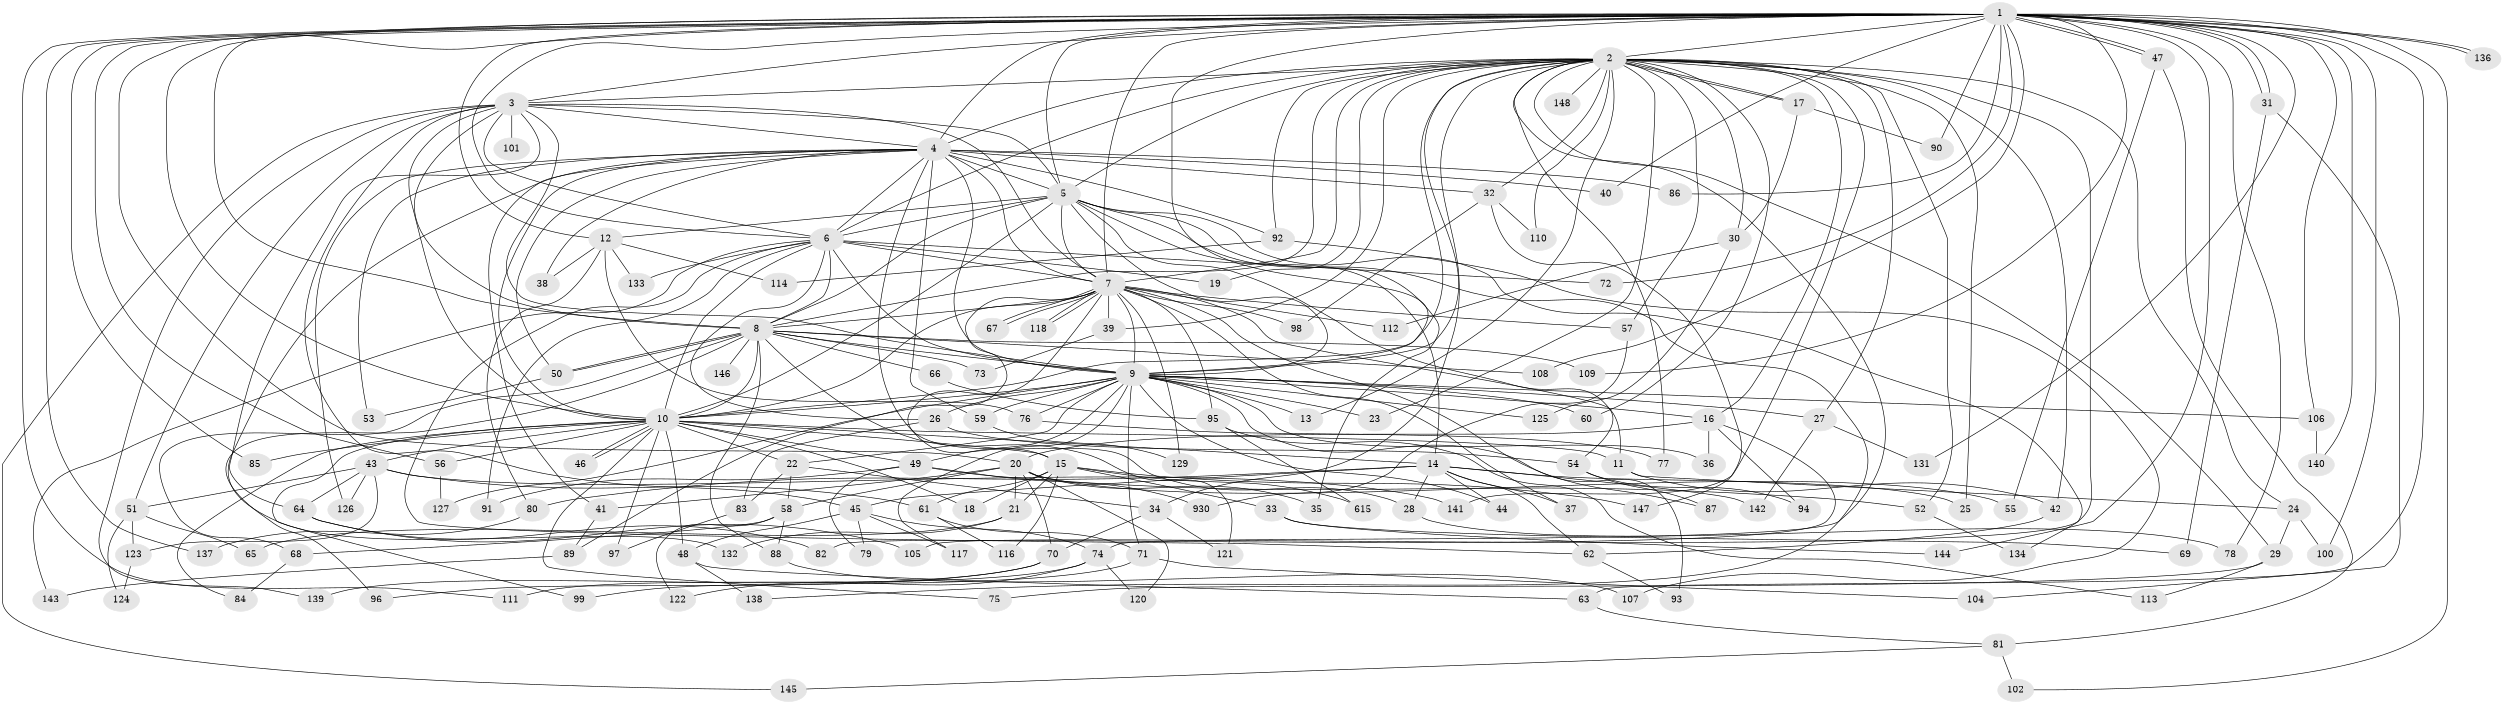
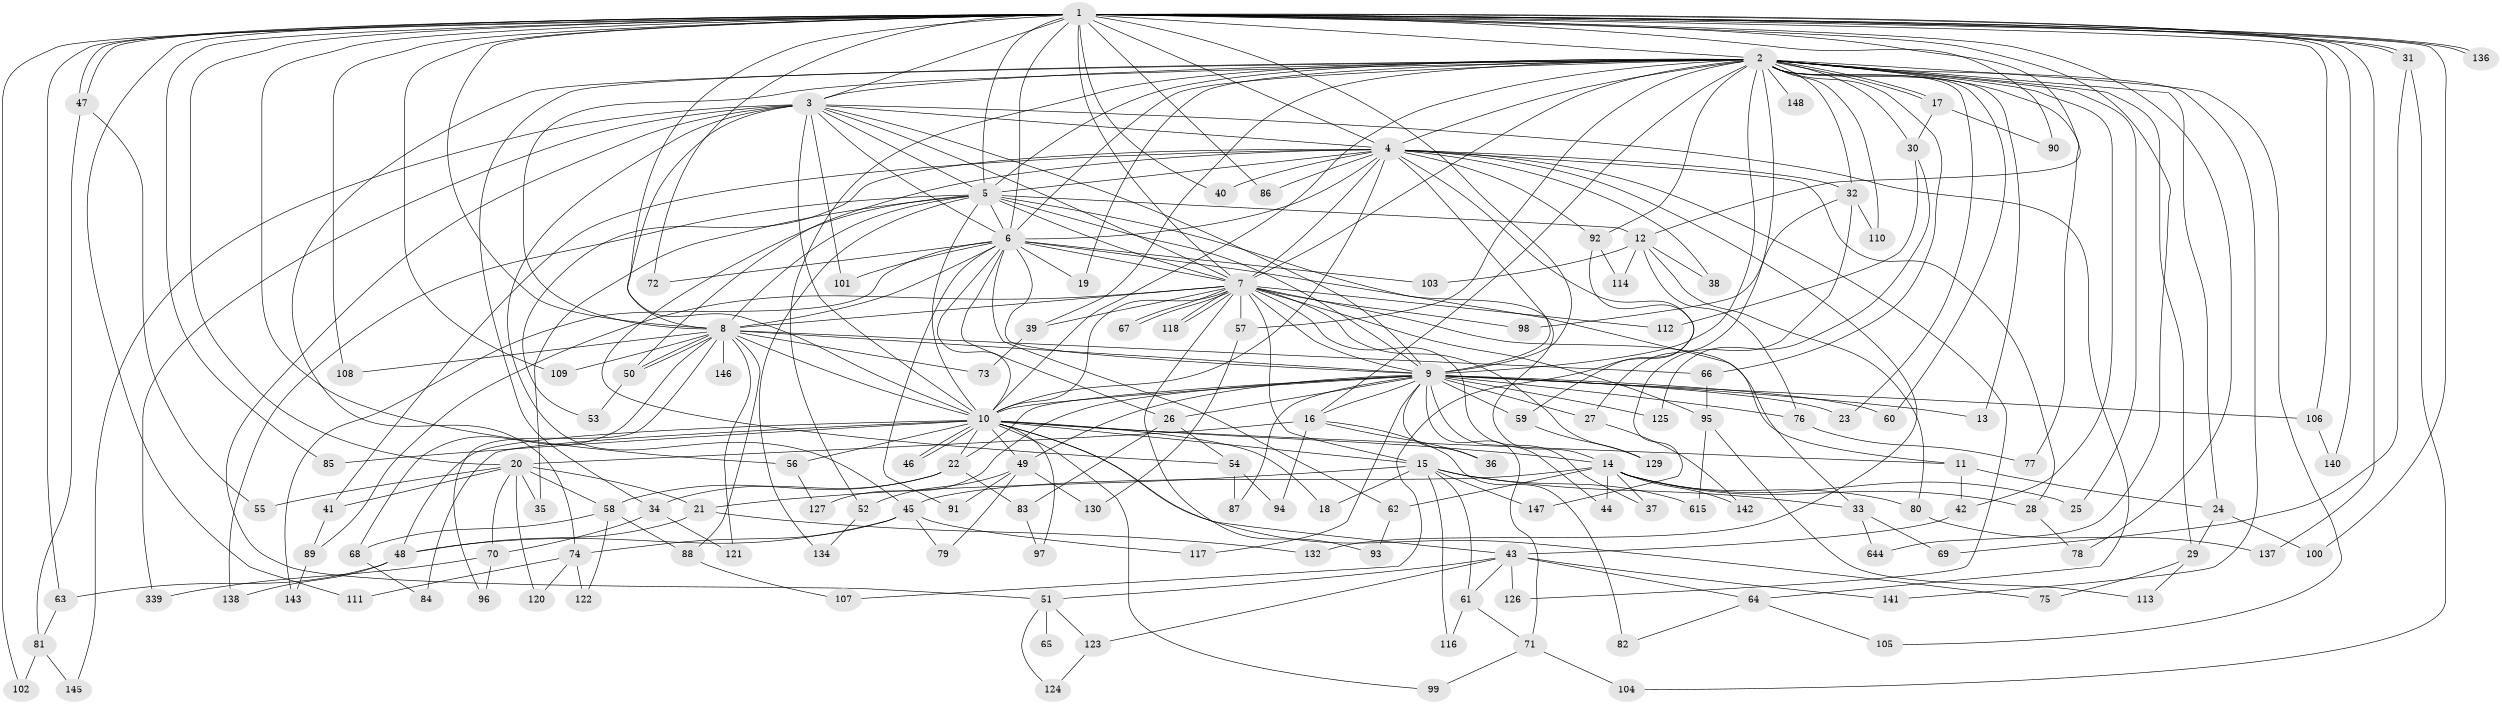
none -> (1935, 227)
none -> (890, 267)
(636, 284) -> (1430, 284)
none -> (1580, 326)
(1922, 465) -> none
(1201, 510) -> (1093, 510)
(633, 532) -> (614, 534)
(1815, 545) -> (1739, 544)
(1942, 555) -> (1875, 555)
(316, 600) -> (154, 600)
